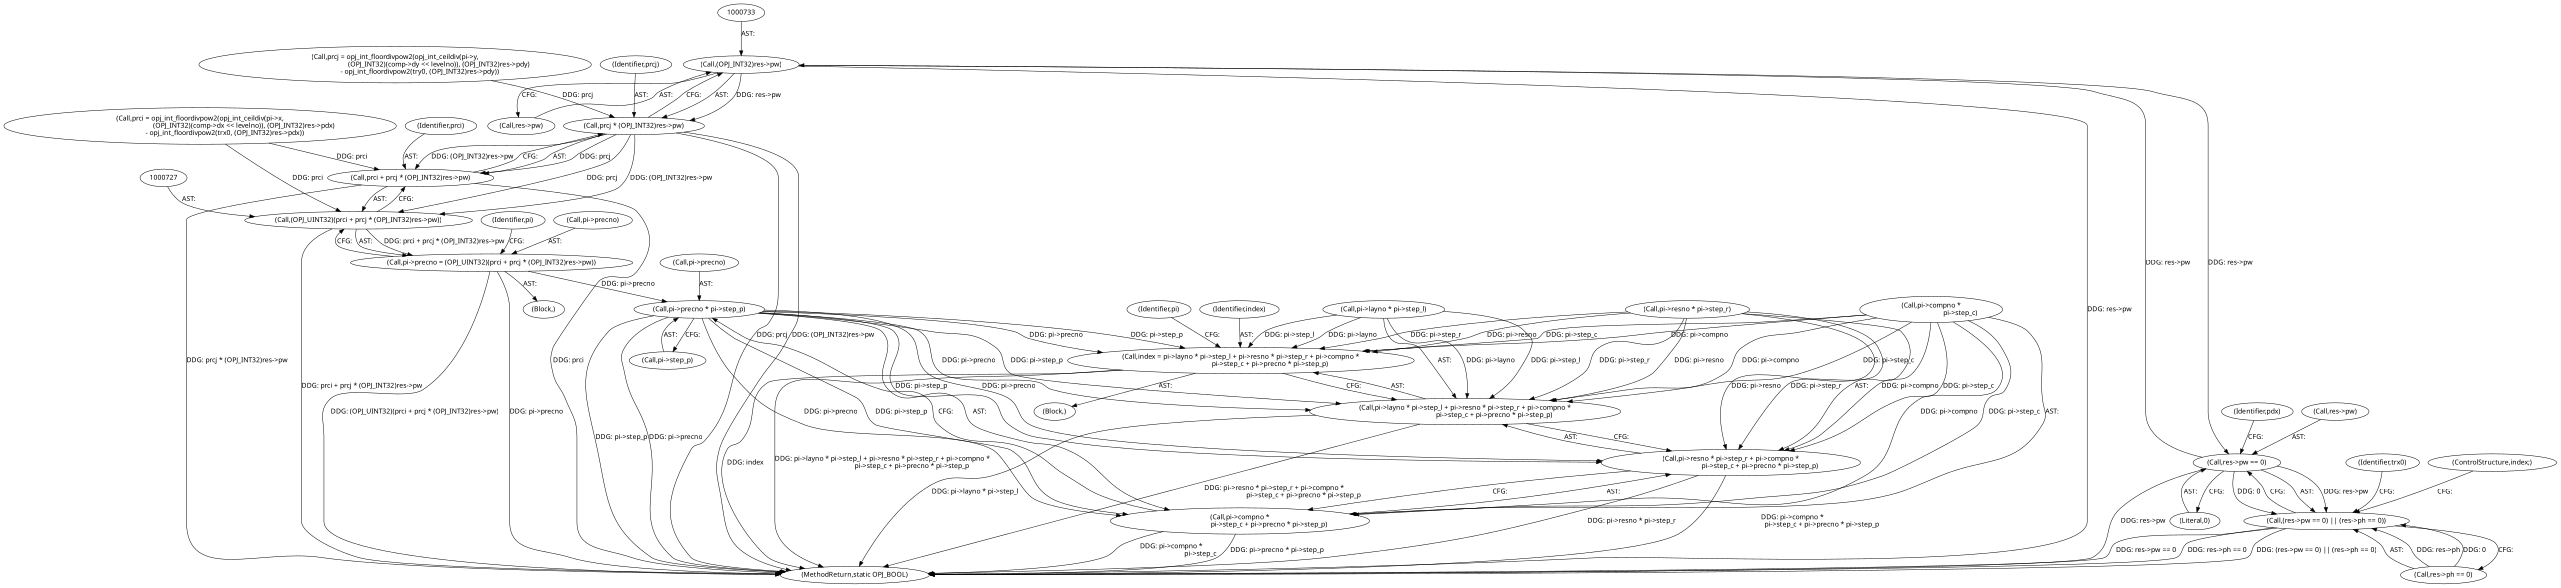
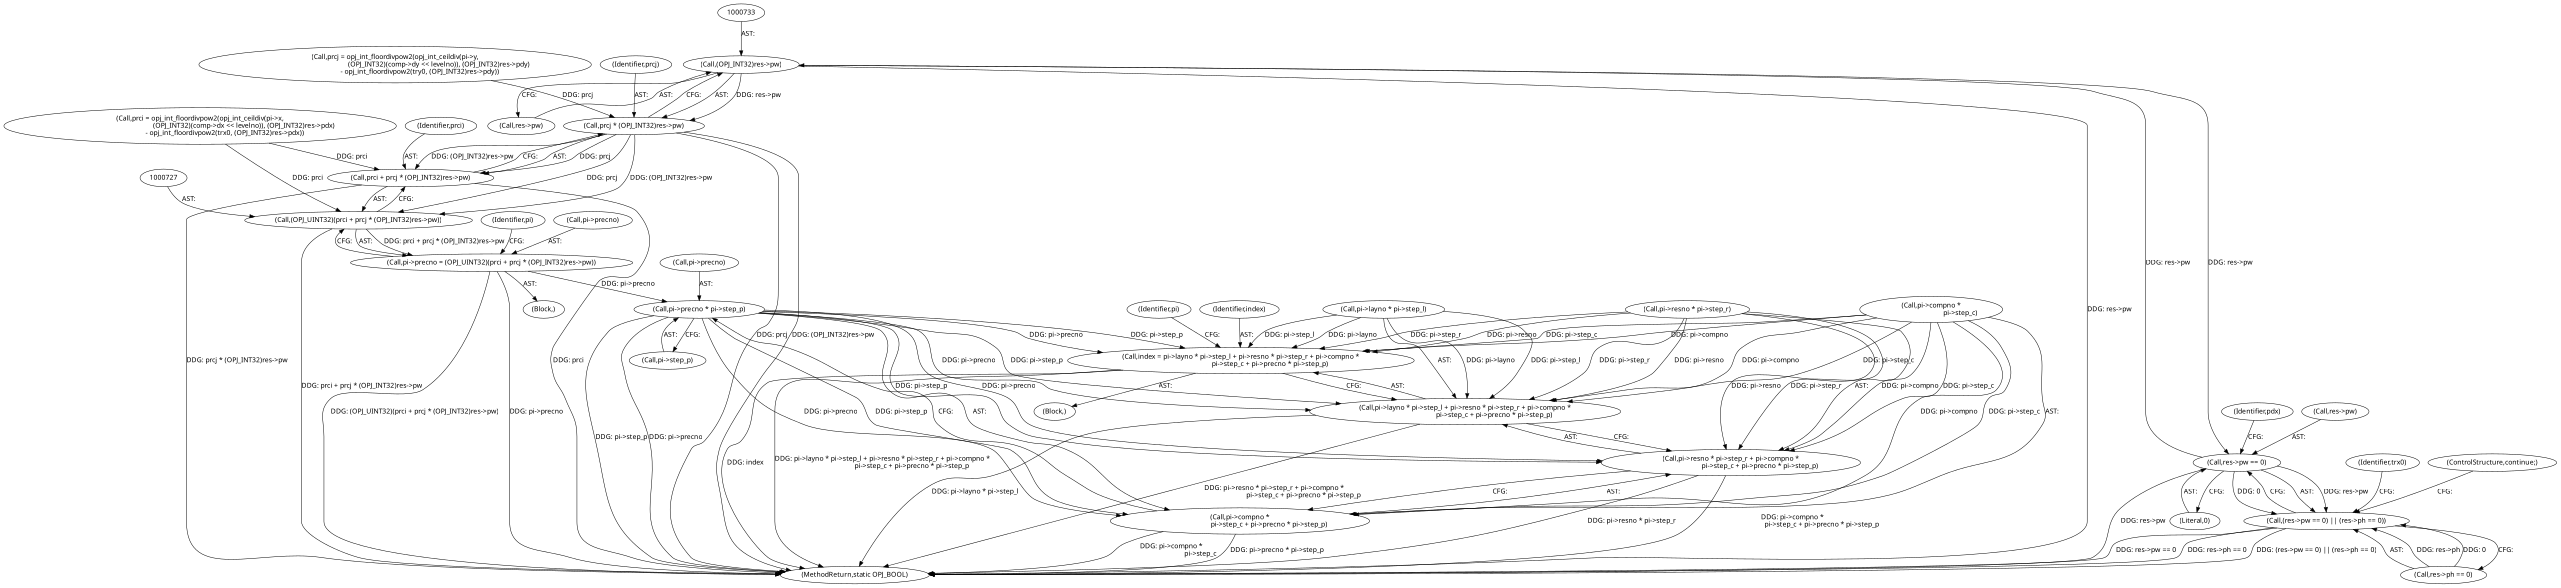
(2492, 463) -> (2492, 463)
